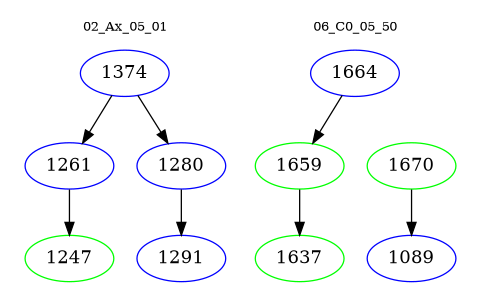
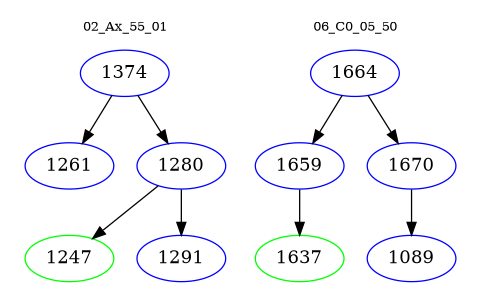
(125, 28) -> (125, 28)
none -> (380, 114)
(300, 166) -> (300, 166)
(412, 166) -> (412, 166)
(69, 206) -> (131, 208)
